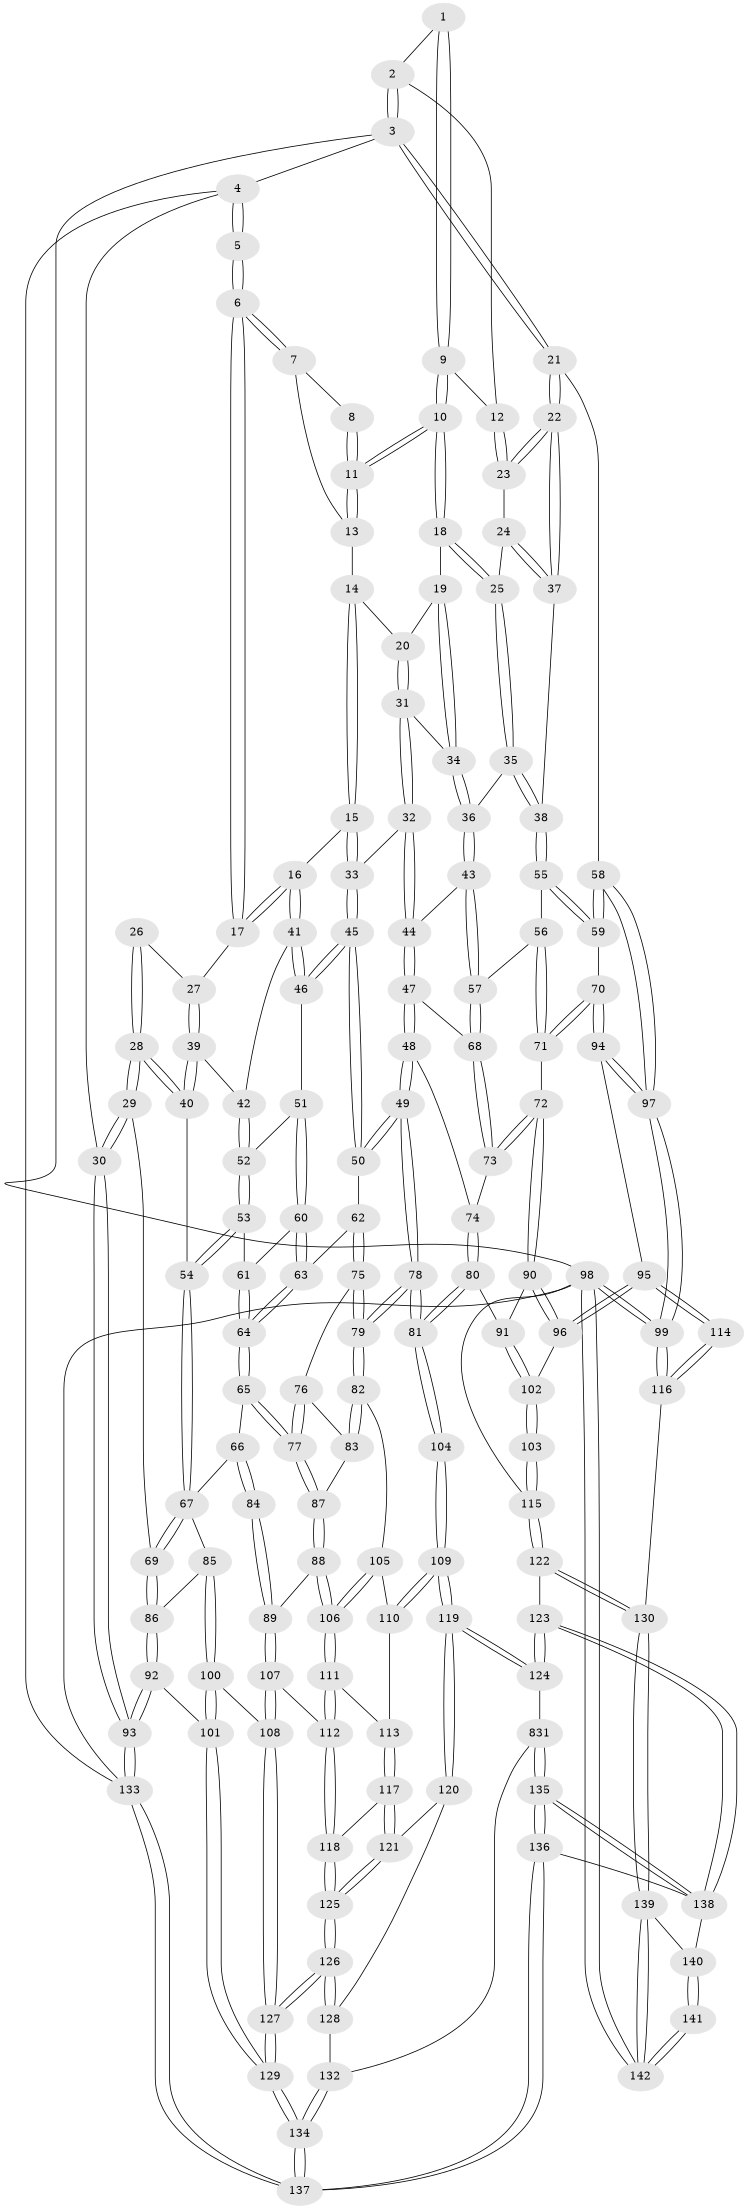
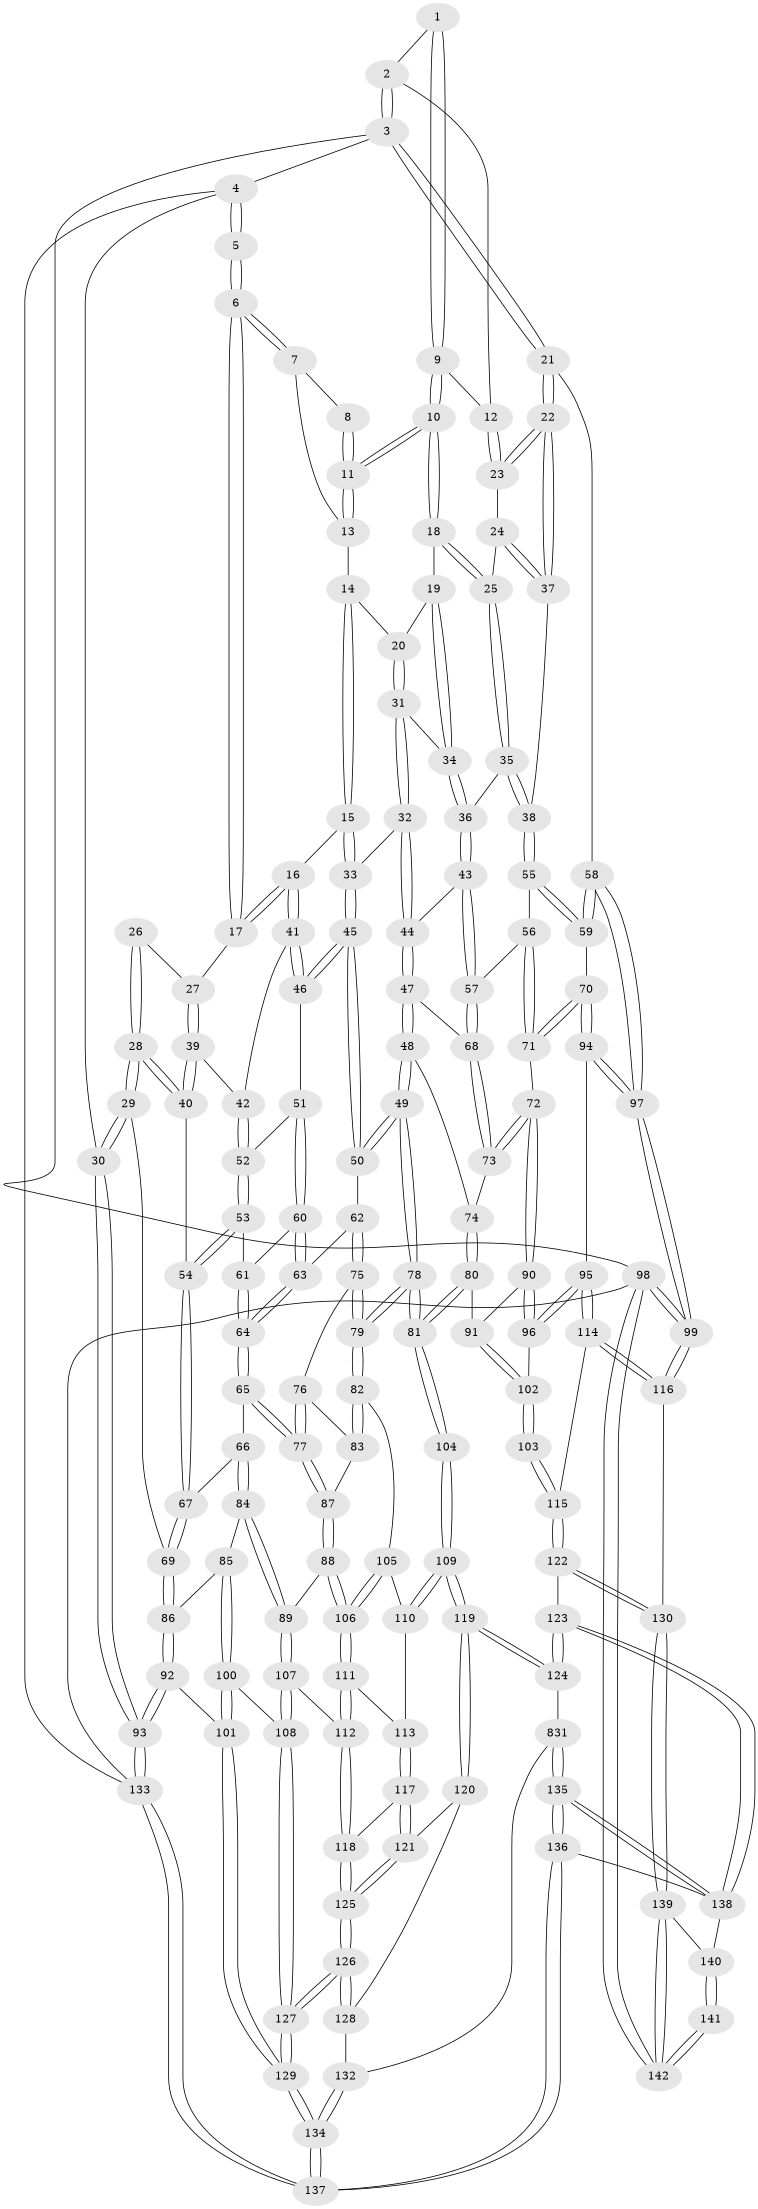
(462, 1359) -> (573, 1419)
(199, 1533) -> (235, 1533)
